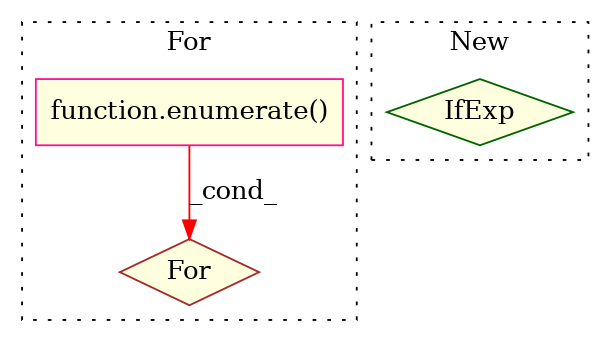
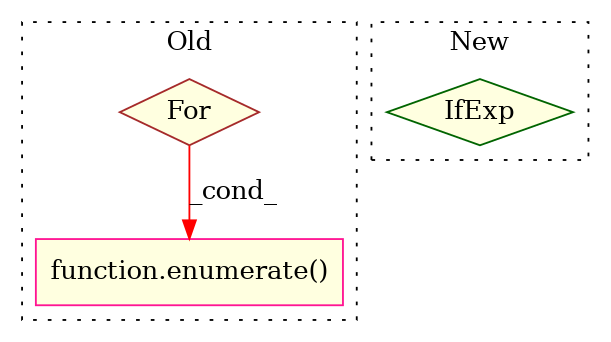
(189, 43) -> (189, 43)
(189, 183) -> (189, 183)
